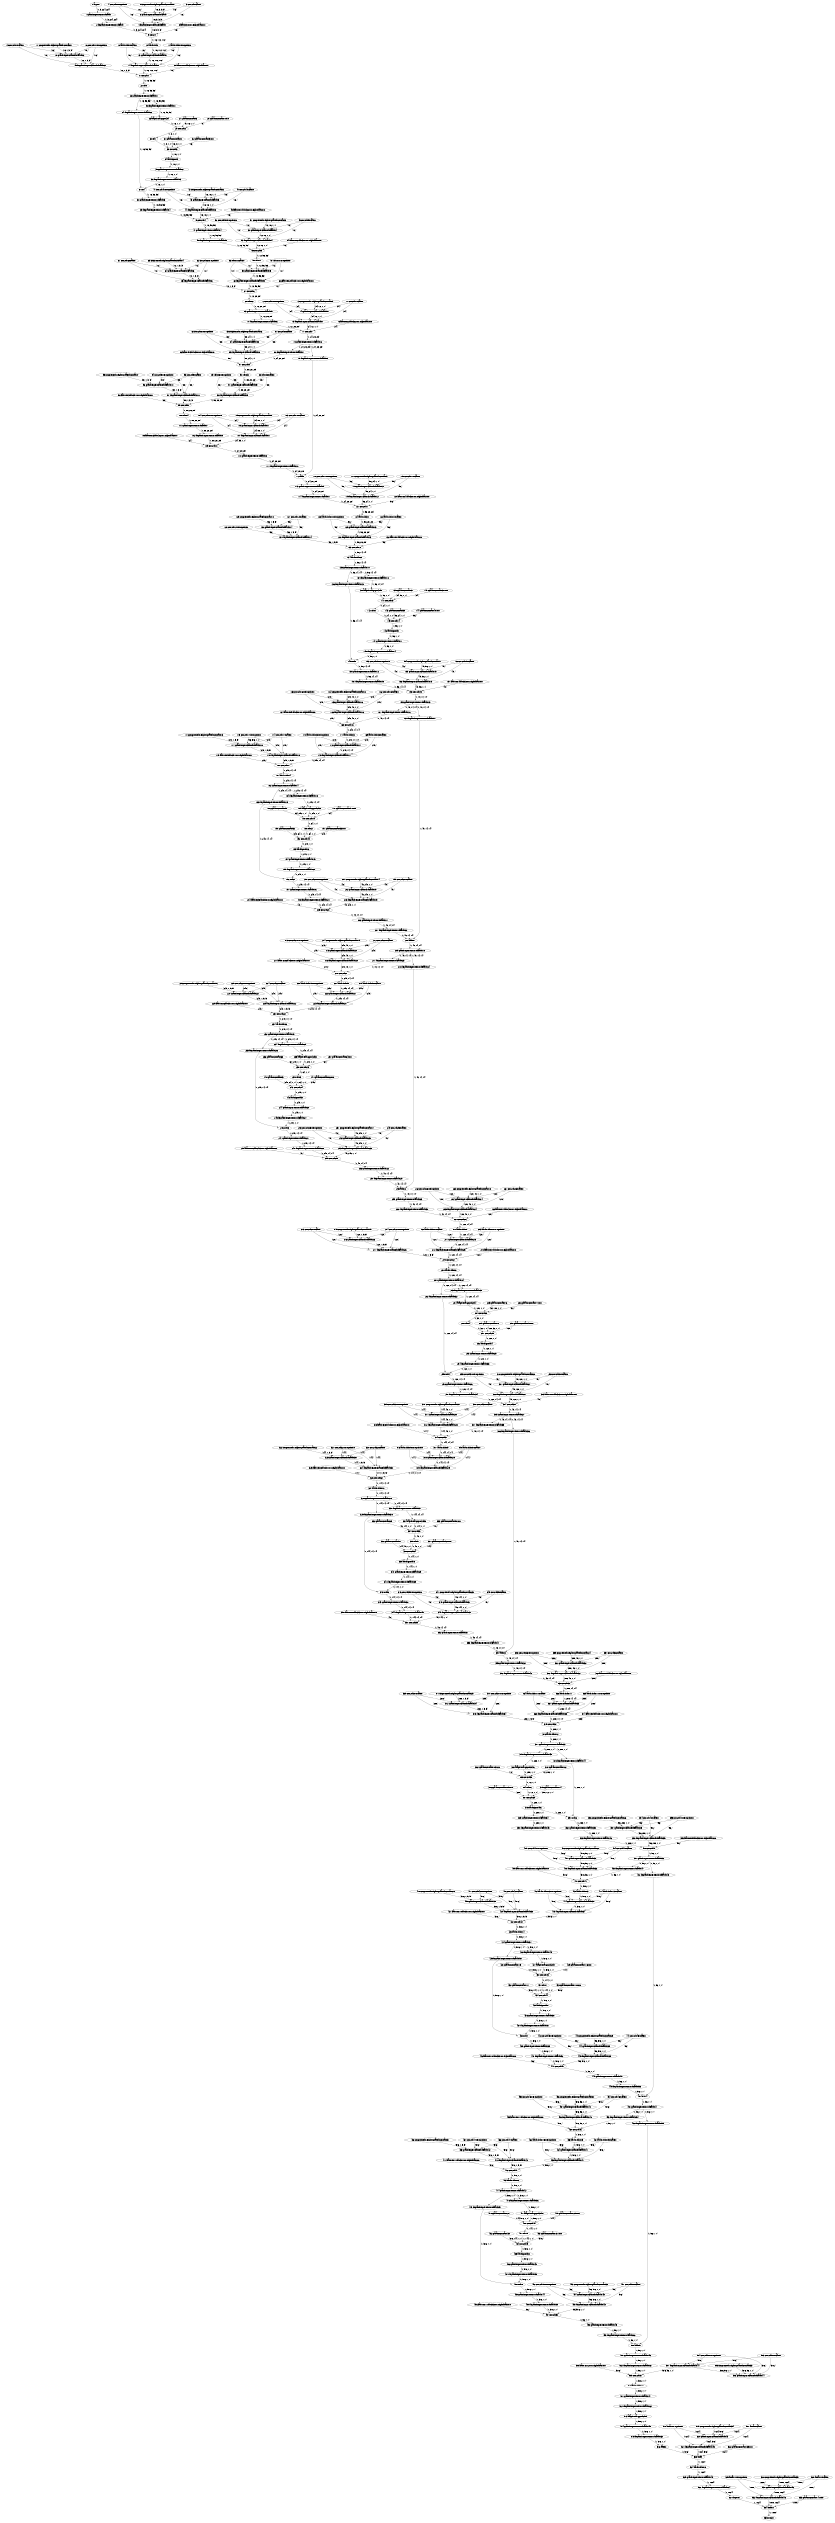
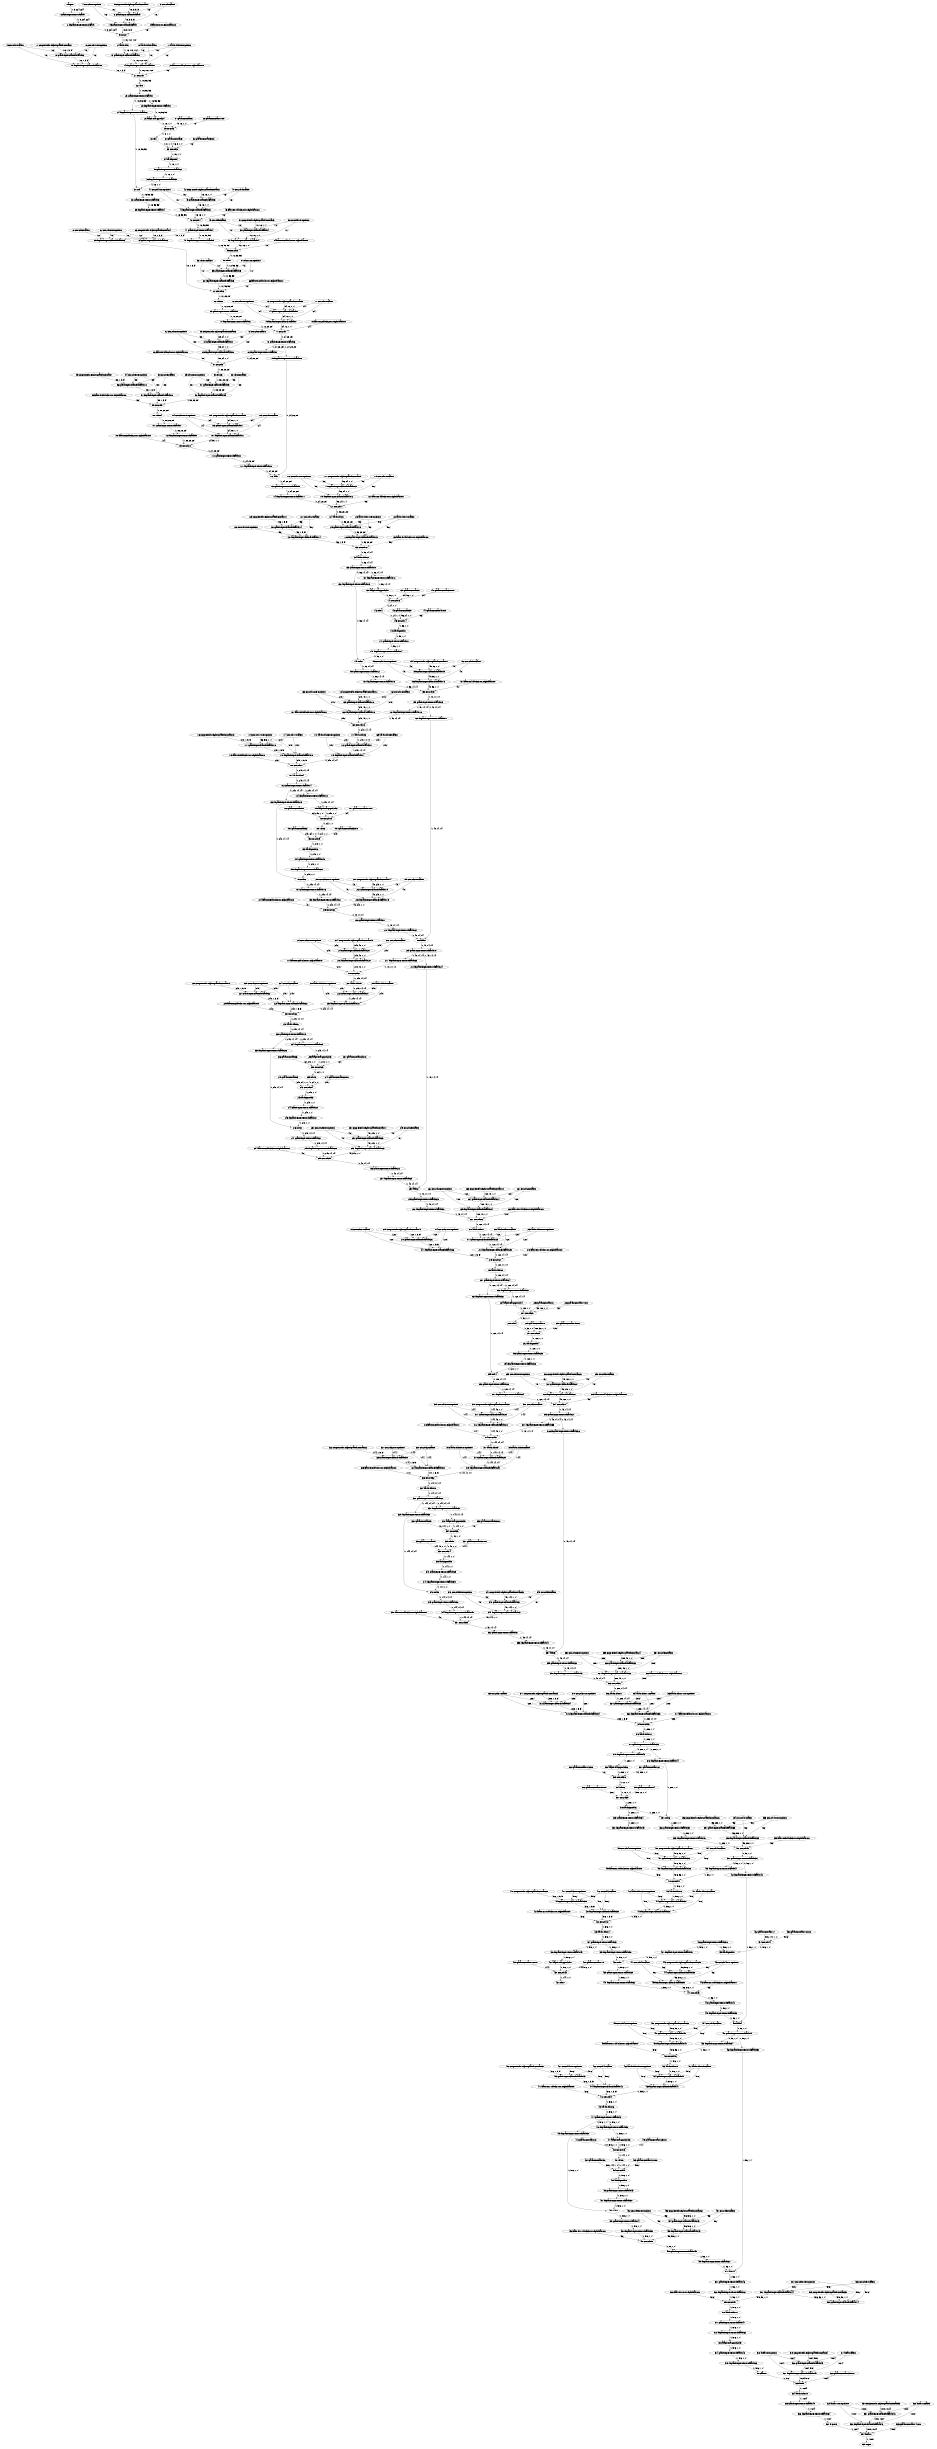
(188, 276) -> (158, 237)
(542, 1990) -> none
(540, 2010) -> (719, 1947)
